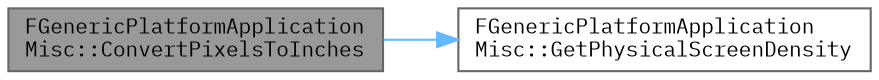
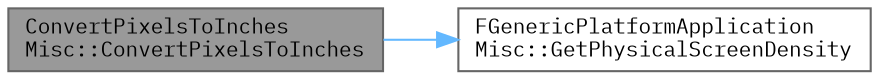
(196, 40) -> (196, 40)
